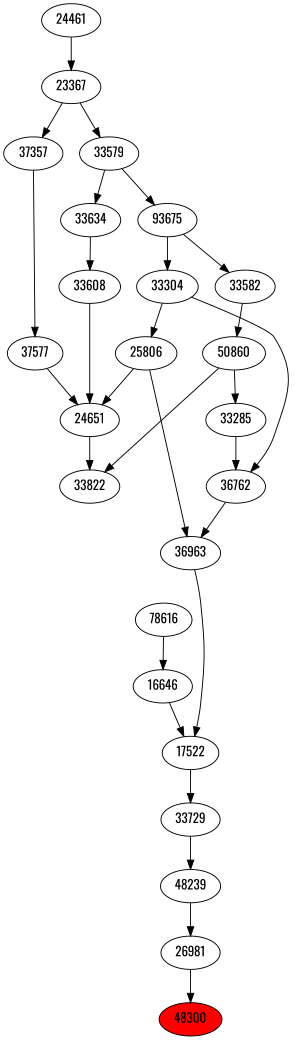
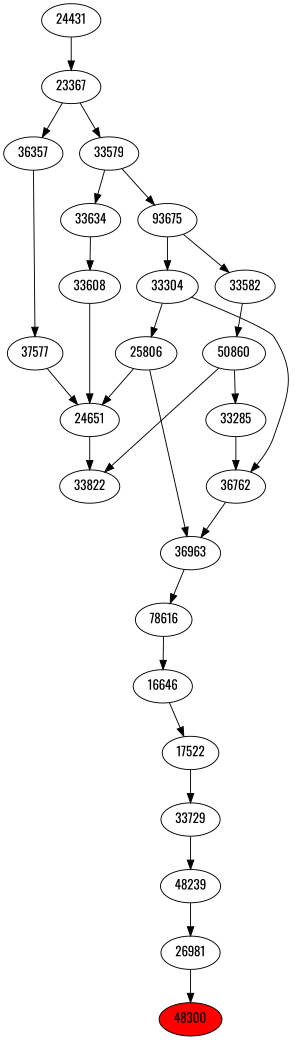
(71, 20) -> (71, 20)
(33, 154) -> (33, 154)
(204, 648) -> (179, 582)
